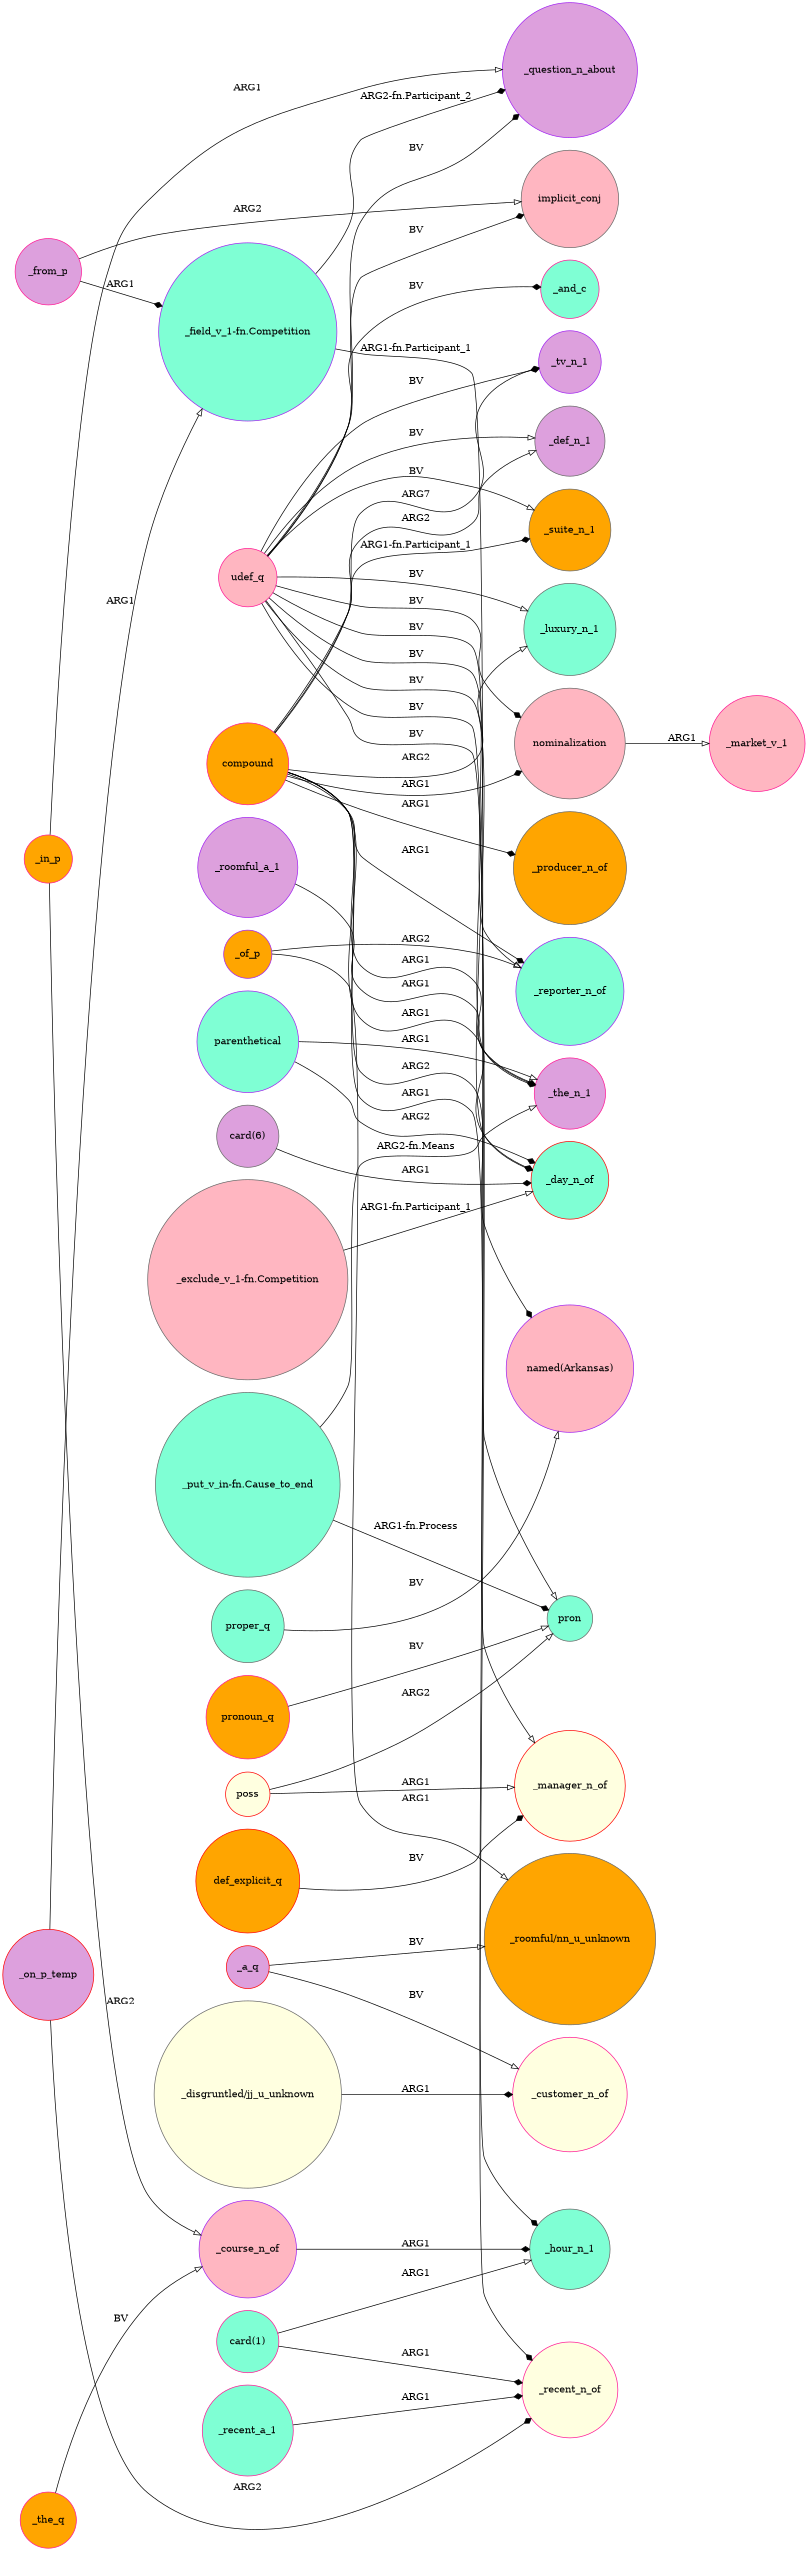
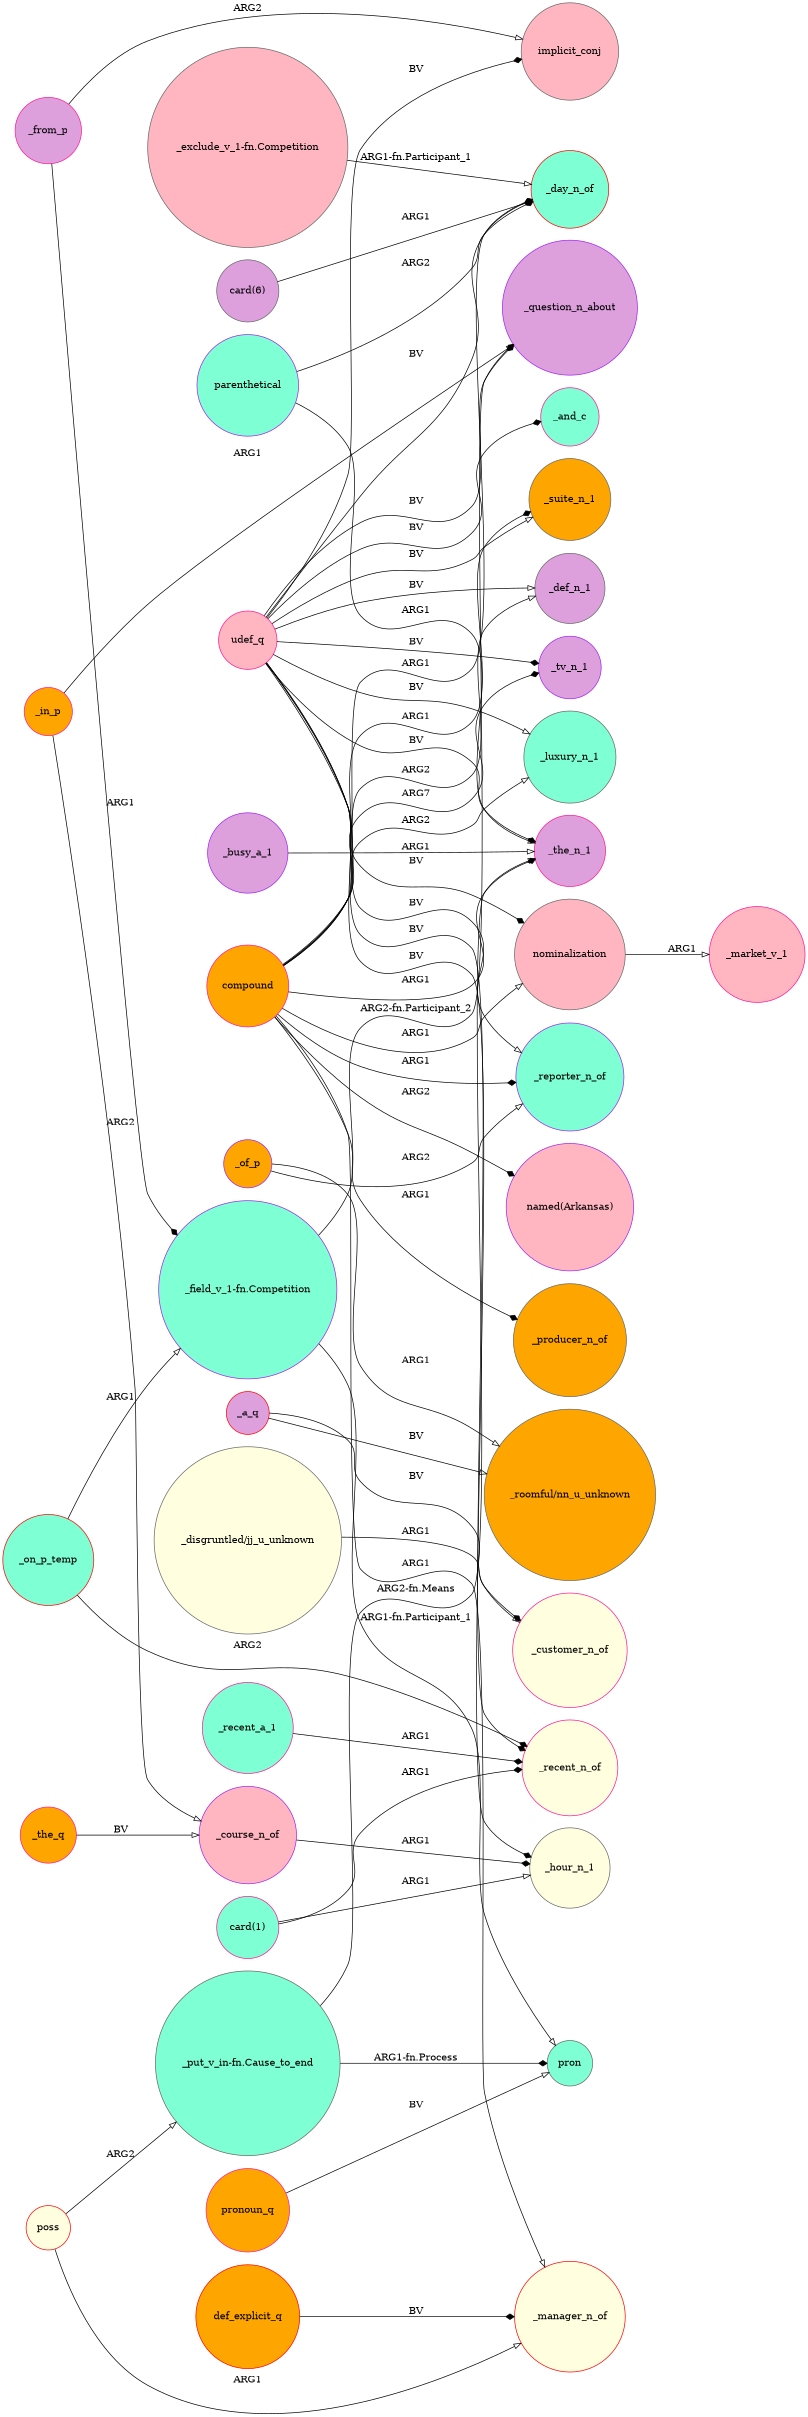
(416, 545) -> (416, 717)
(401, 795) -> (408, 1052)
(248, 867) -> (248, 853)
(248, 1626) -> none
(418, 1732) -> (118, 2170)
(48, 1975) -> (48, 1560)
(570, 2249) -> (570, 1868)
